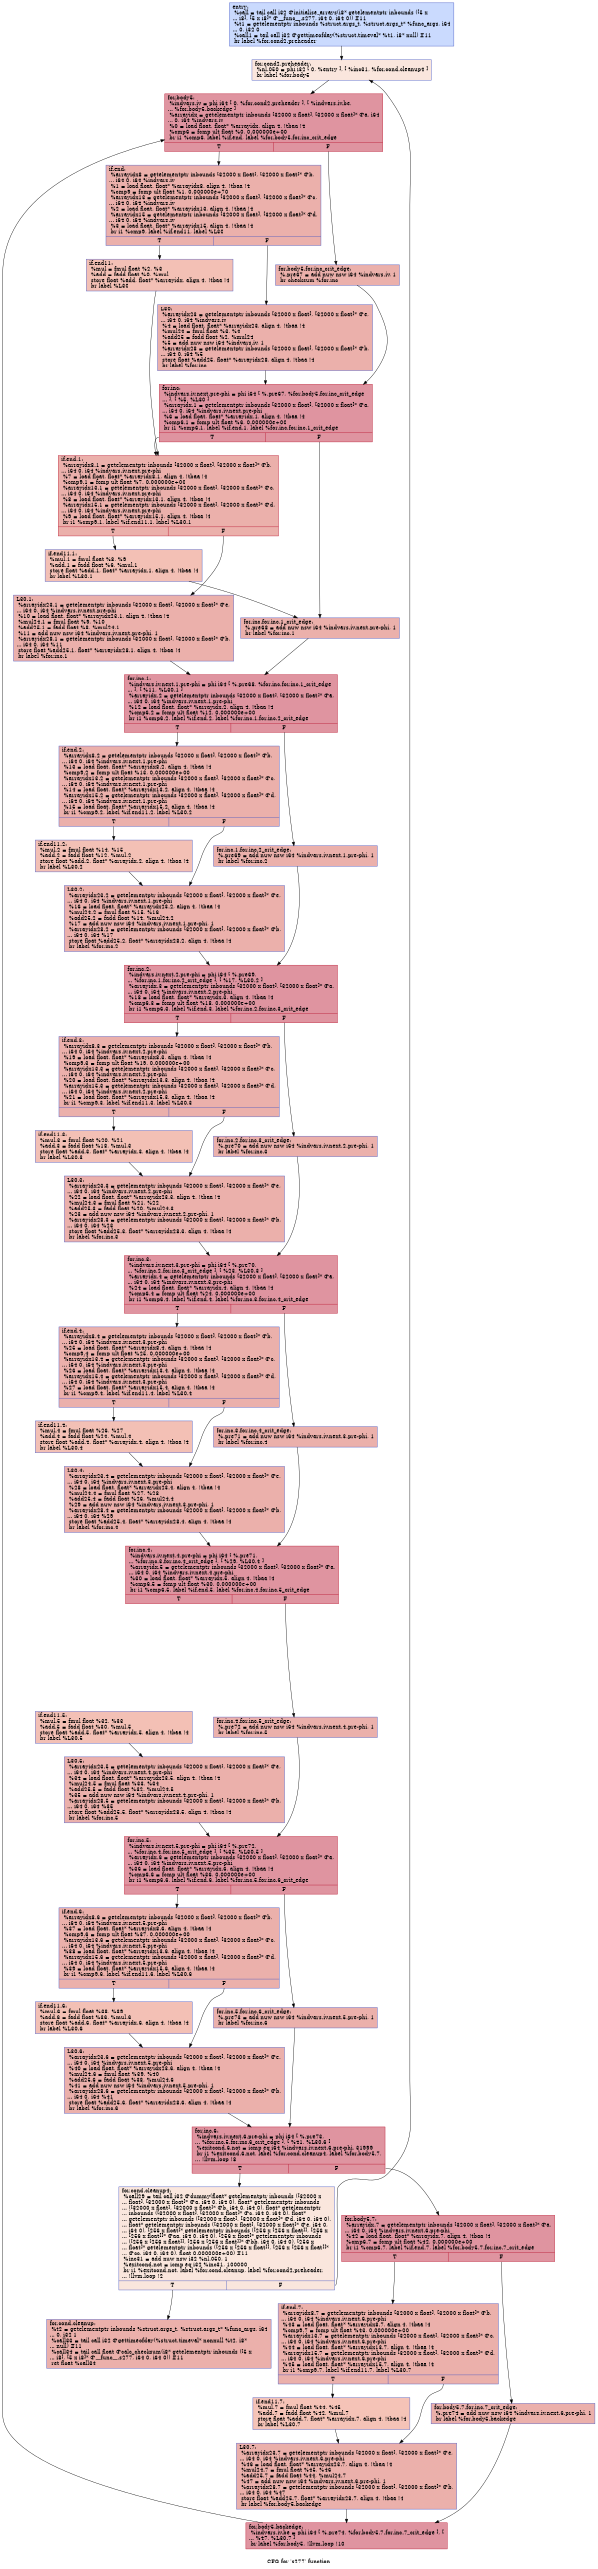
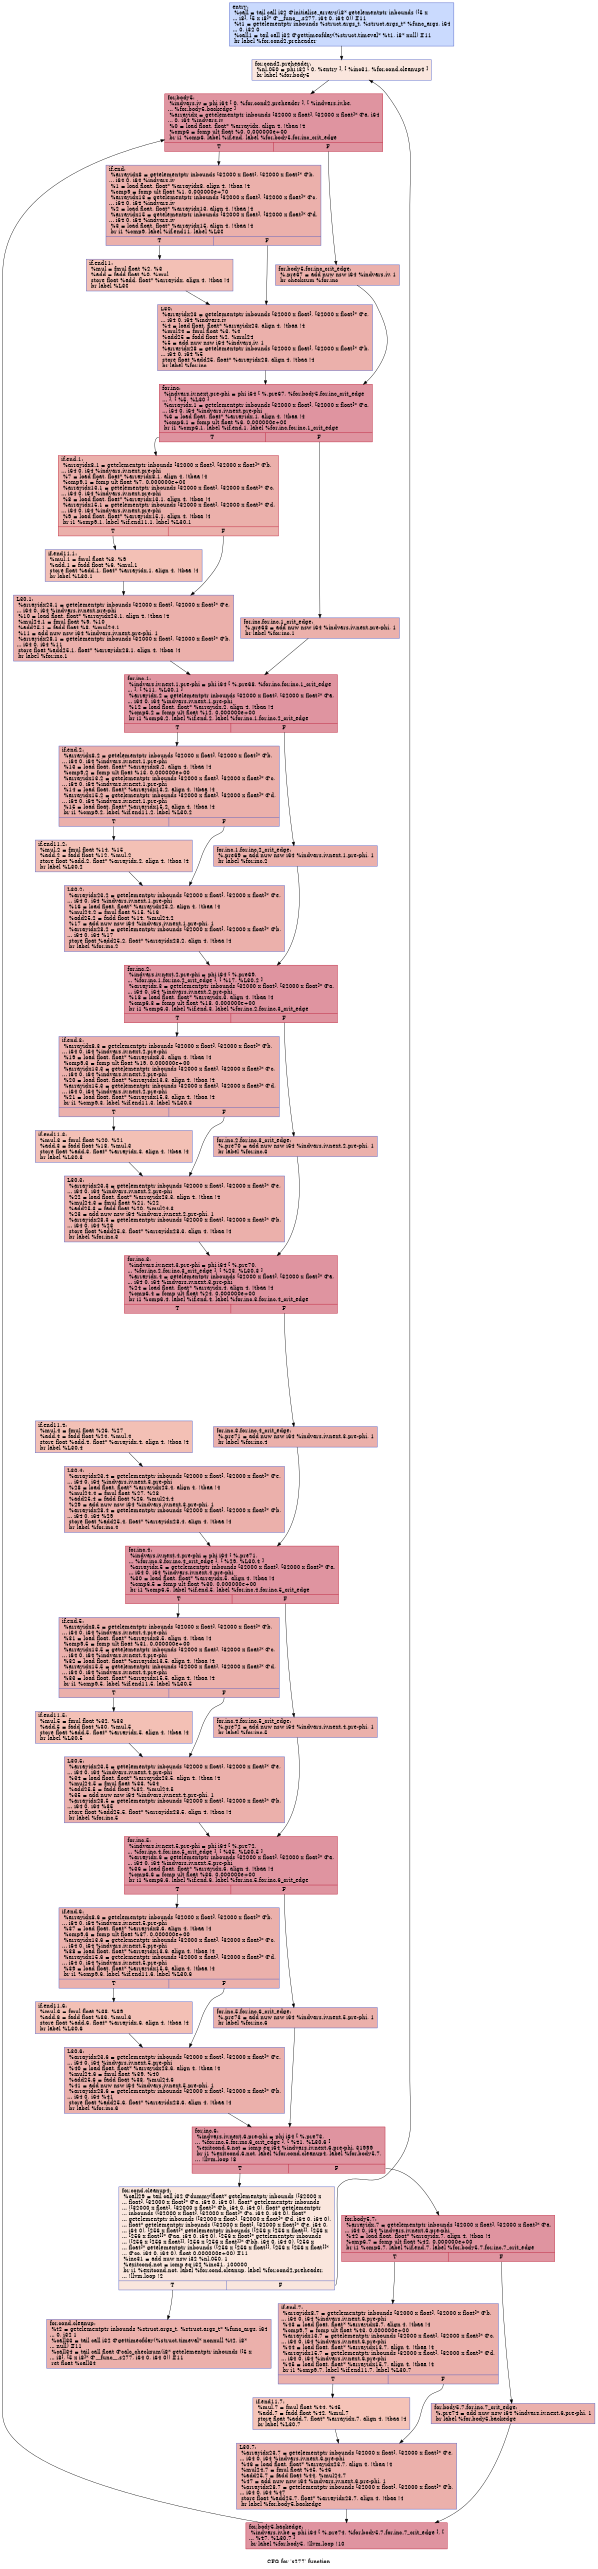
(150, 371) -> (196, 297)
(242, 597) -> (124, 586)
(169, 1367) -> none
none -> (169, 1658)
